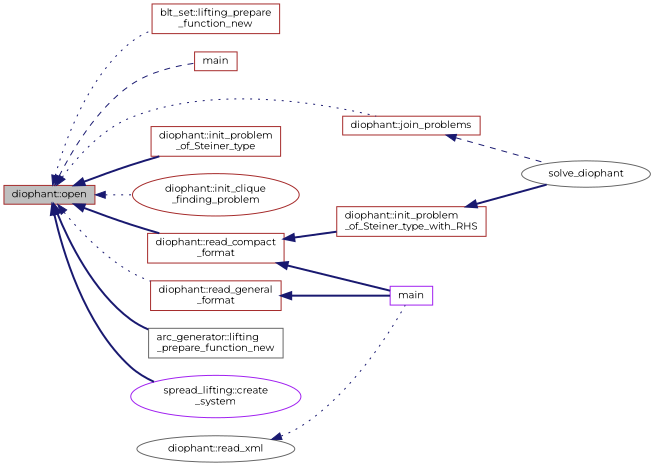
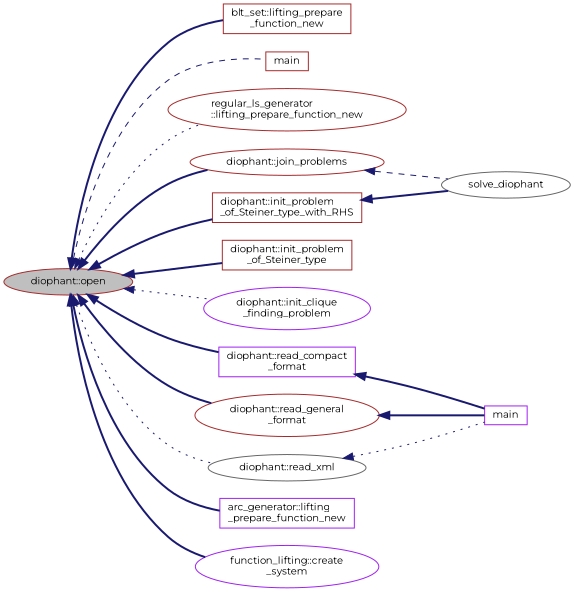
(89, 93) -> (114, 115)
(207, 101) -> (138, 204)
none -> (287, 110)
(411, 126) -> (287, 162)
(49, 195) -> (68, 282)
(216, 195) -> (287, 309)
(315, 235) -> (153, 237)
(216, 248) -> (287, 362)
(103, 252) -> (139, 365)
(216, 296) -> (287, 415)
(216, 343) -> (287, 513)
(216, 397) -> (287, 567)
none -> (126, 402)
